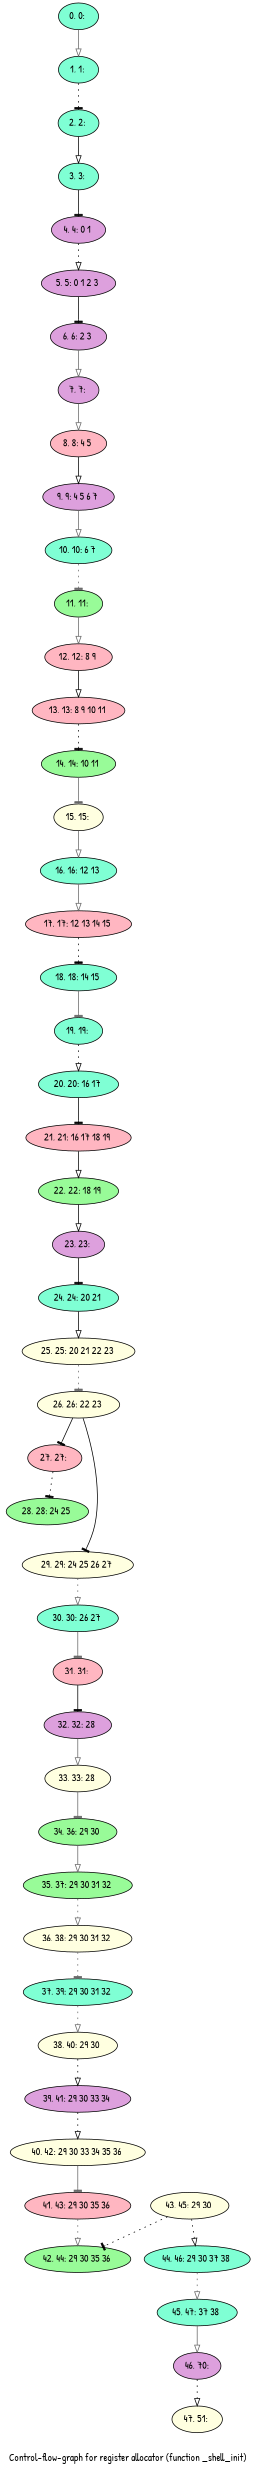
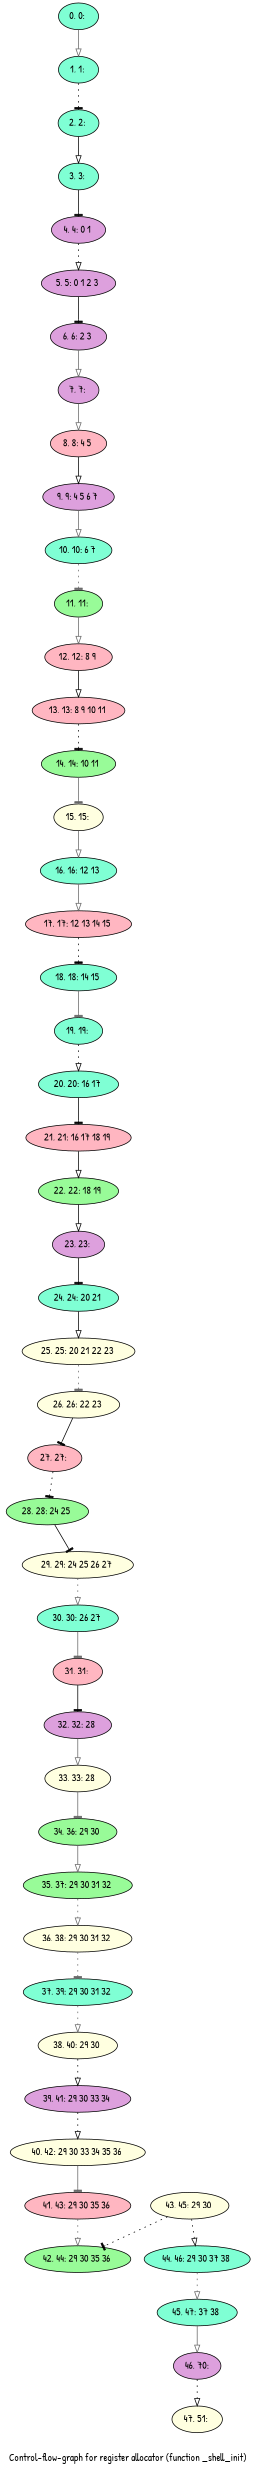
(97, 1483) -> (62, 1536)
